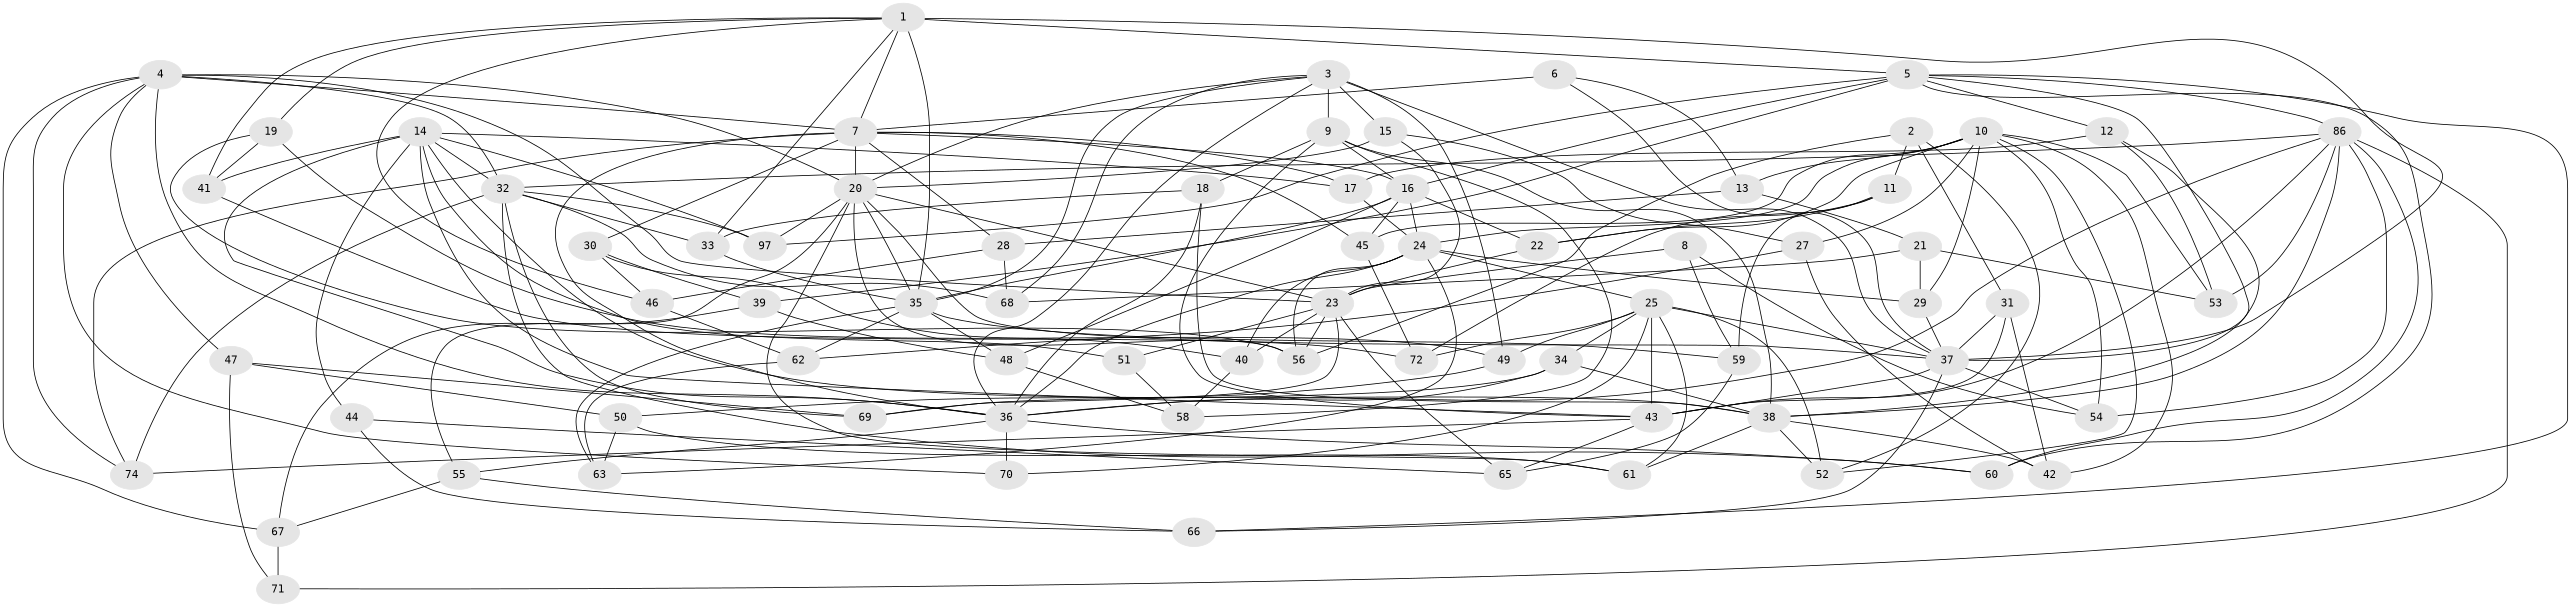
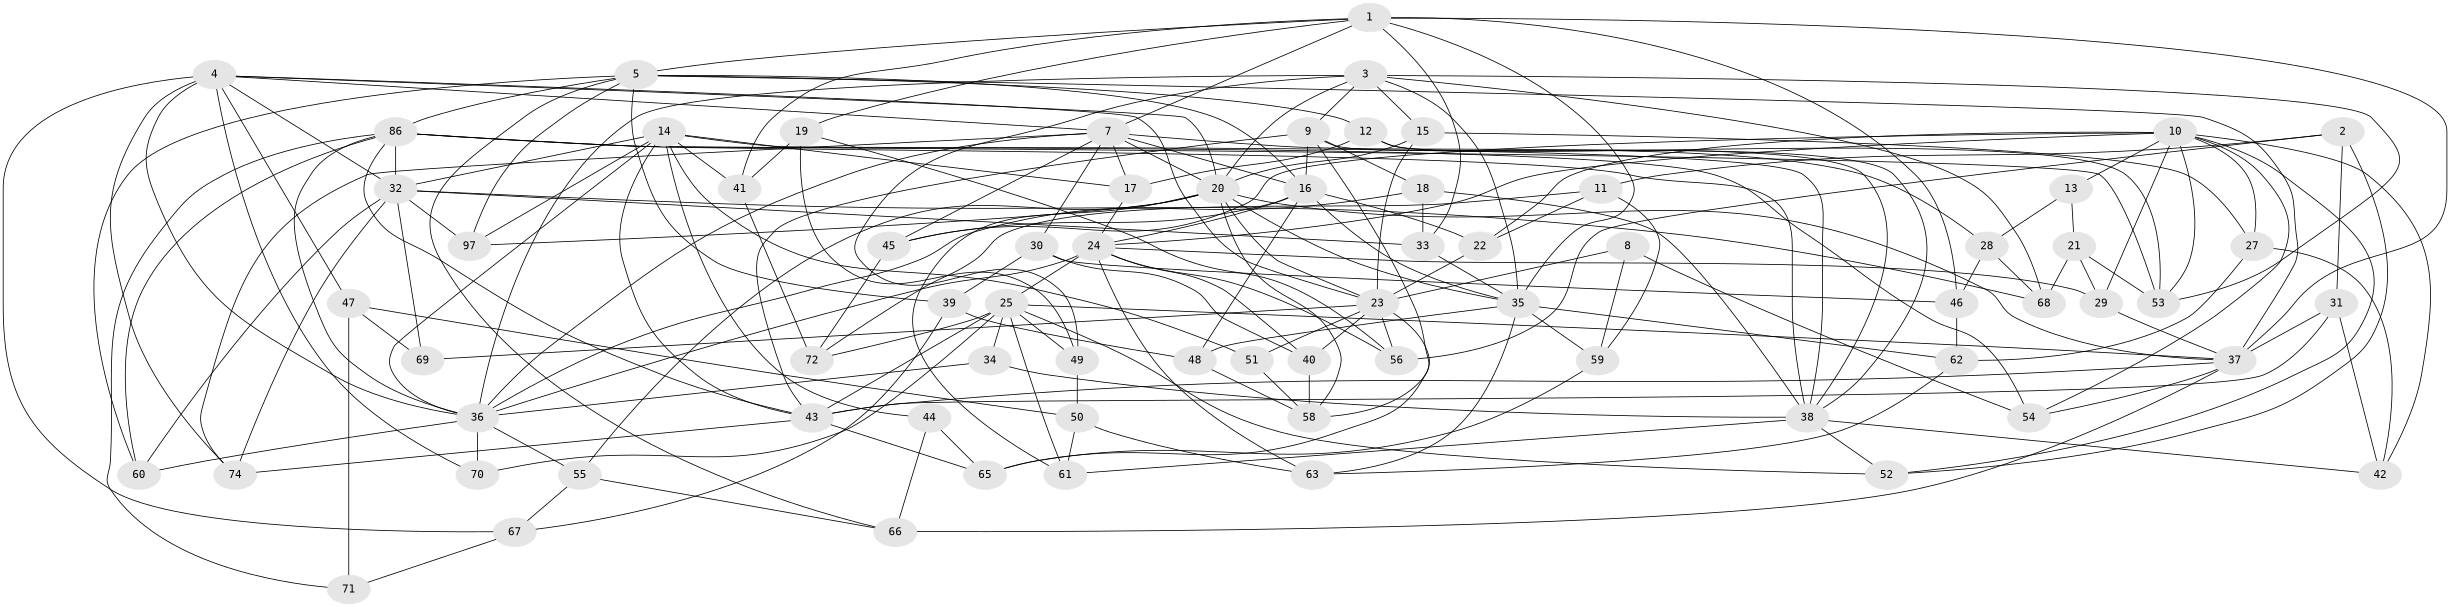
(1555, 75) -> none
(1679, 205) -> (2040, 87)
(1022, 345) -> (1290, 298)
(1382, 392) -> none
